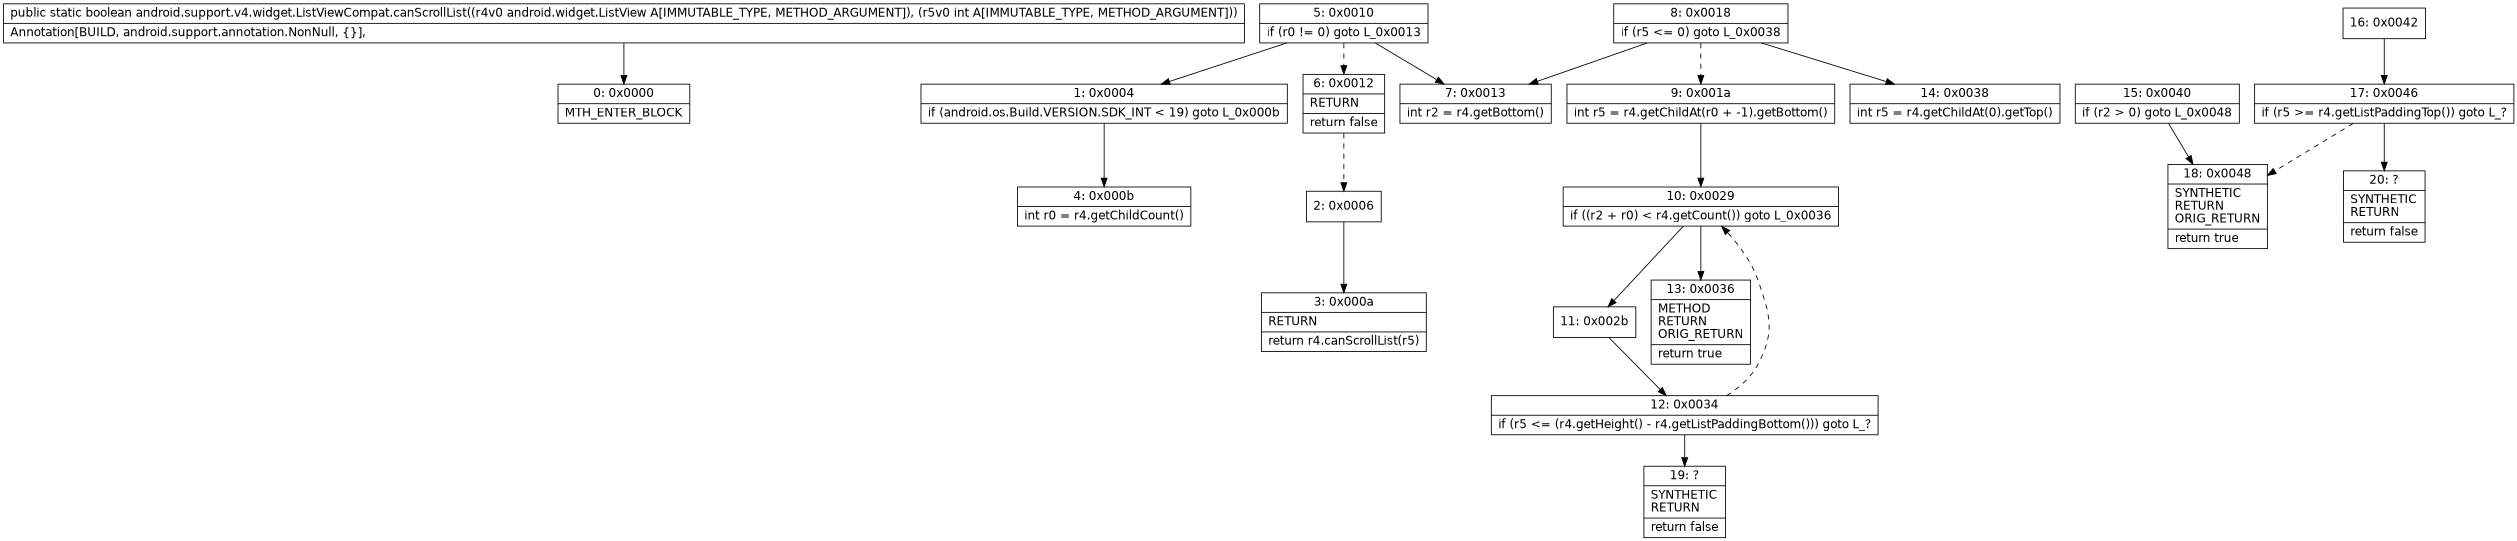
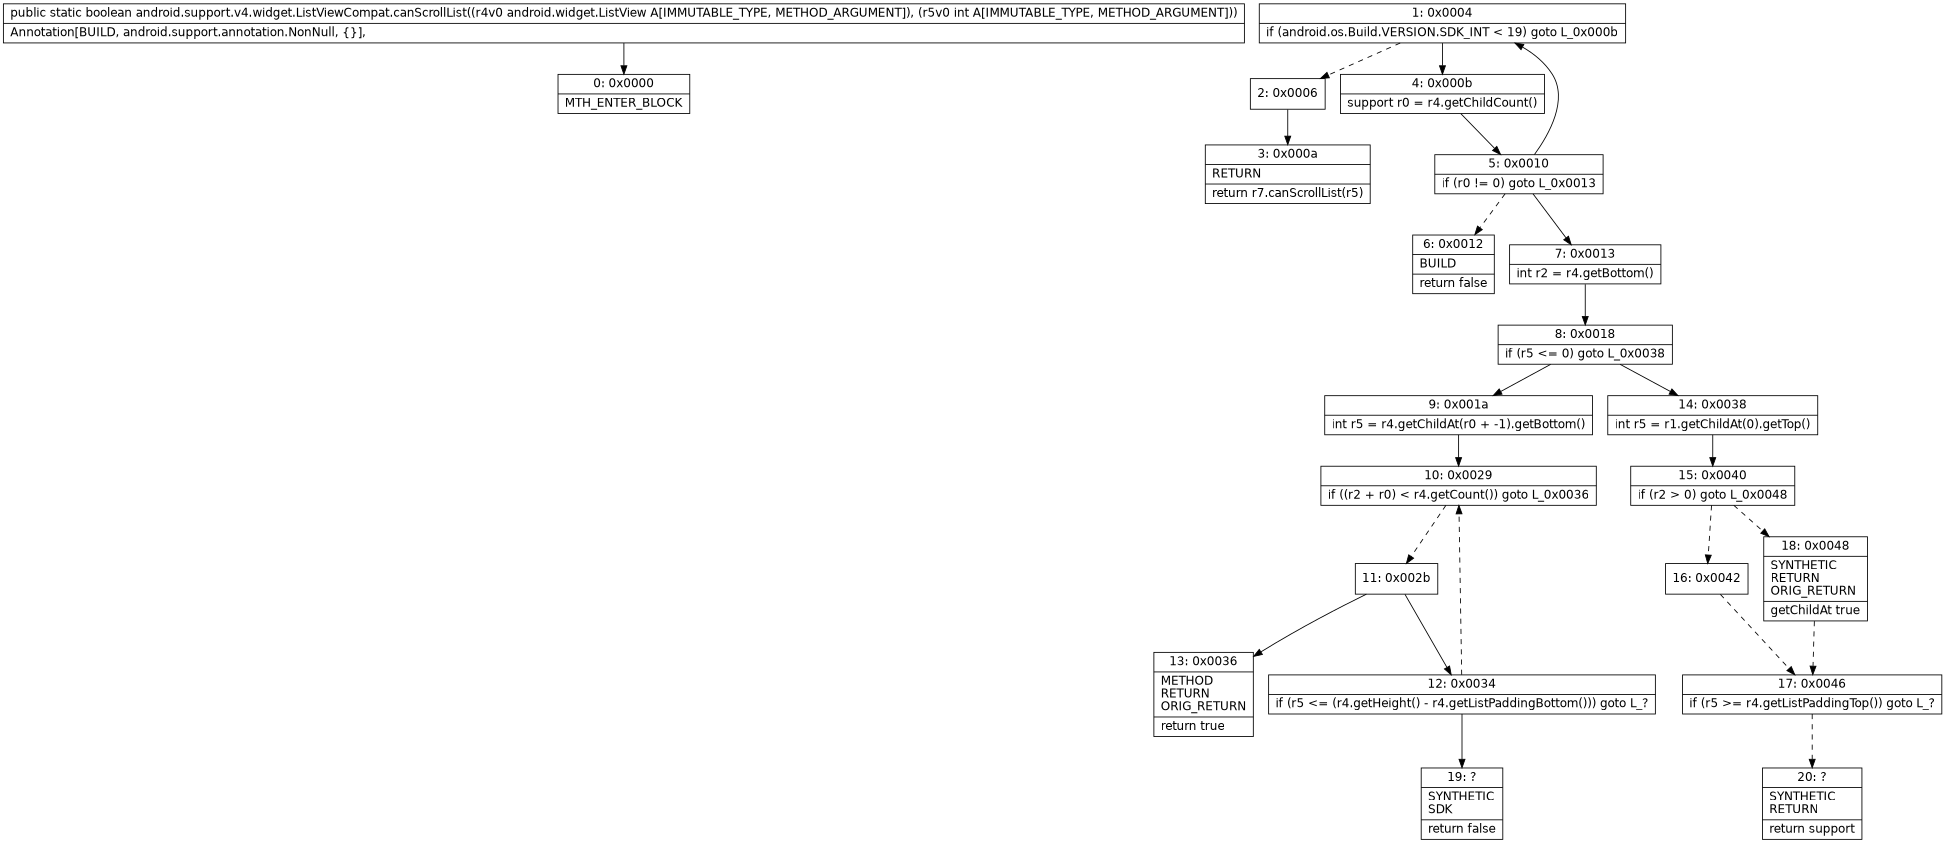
(2384, 57) -> (1755, 631)
(1701, 59) -> (1526, 378)
(1592, 62) -> (1585, 300)
(1335, 103) -> (1438, 264)
(1955, 113) -> (1713, 425)
none -> (1478, 131)
(2179, 140) -> (1748, 518)
(2384, 143) -> (1812, 737)
(2314, 147) -> (1814, 644)
(1344, 158) -> (1364, 59)
(1104, 216) -> (1442, 103)
(2384, 232) -> (1812, 829)
(2207, 238) -> (1816, 611)
(1701, 249) -> (1313, 622)
(1649, 263) -> (1429, 531)
(1344, 341) -> (1288, 193)
none -> (1713, 446)
(1675, 508) -> (1440, 810)
none -> (1710, 530)
